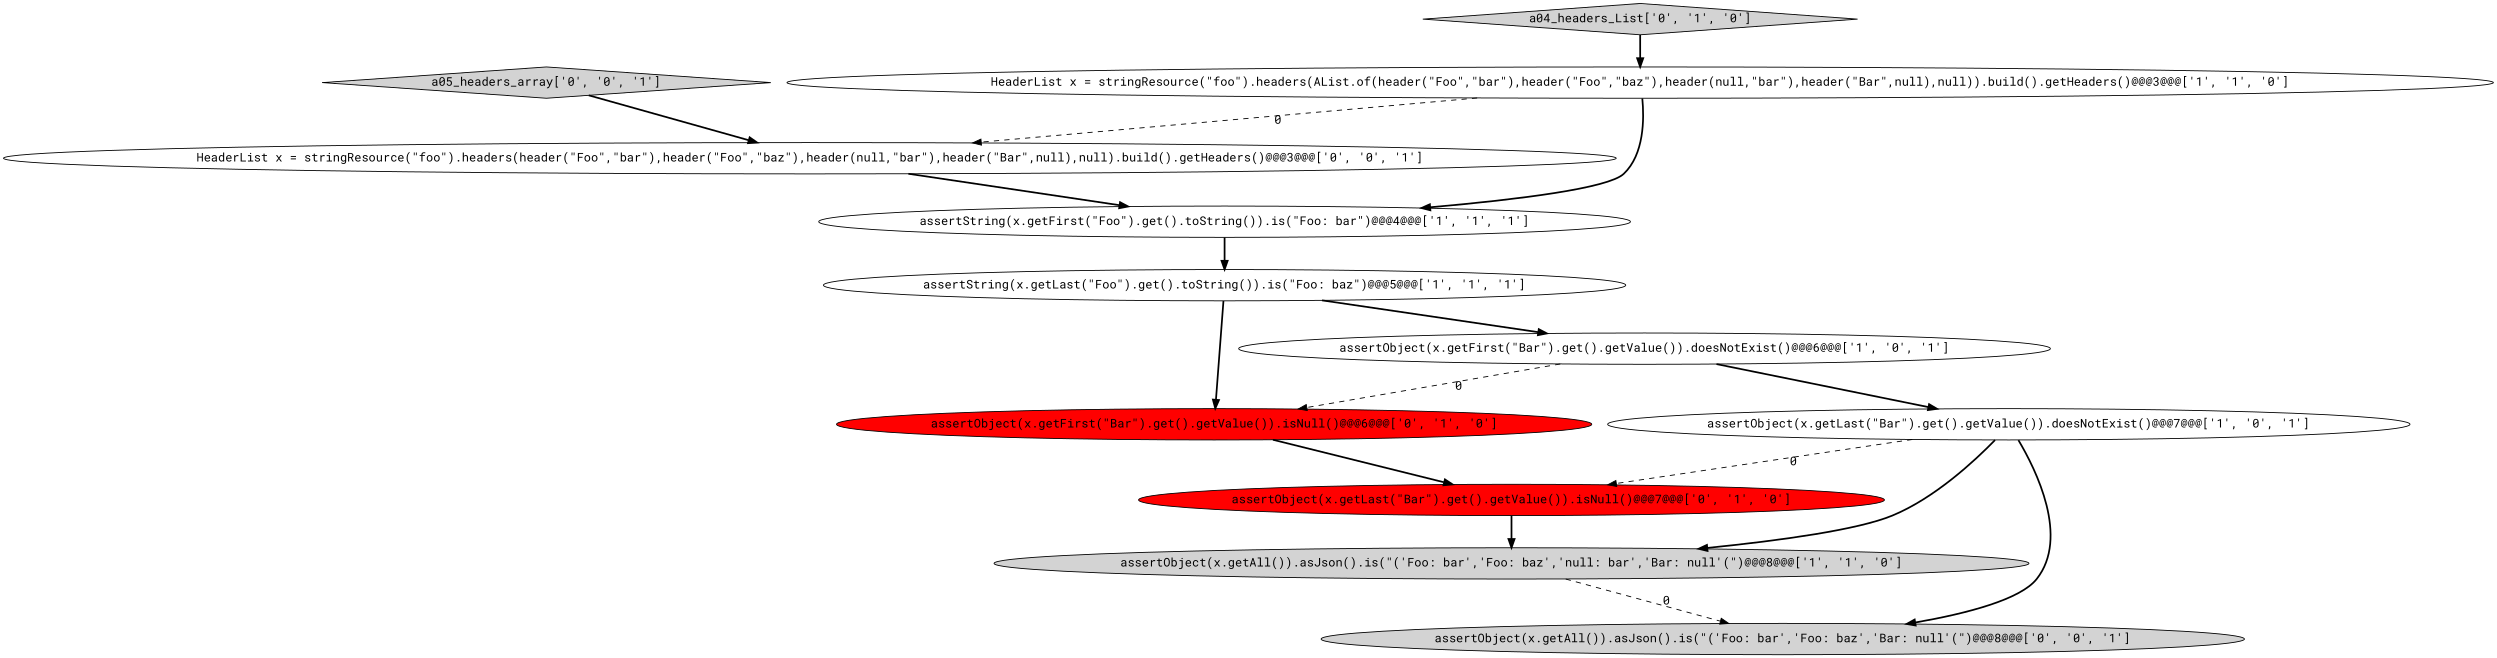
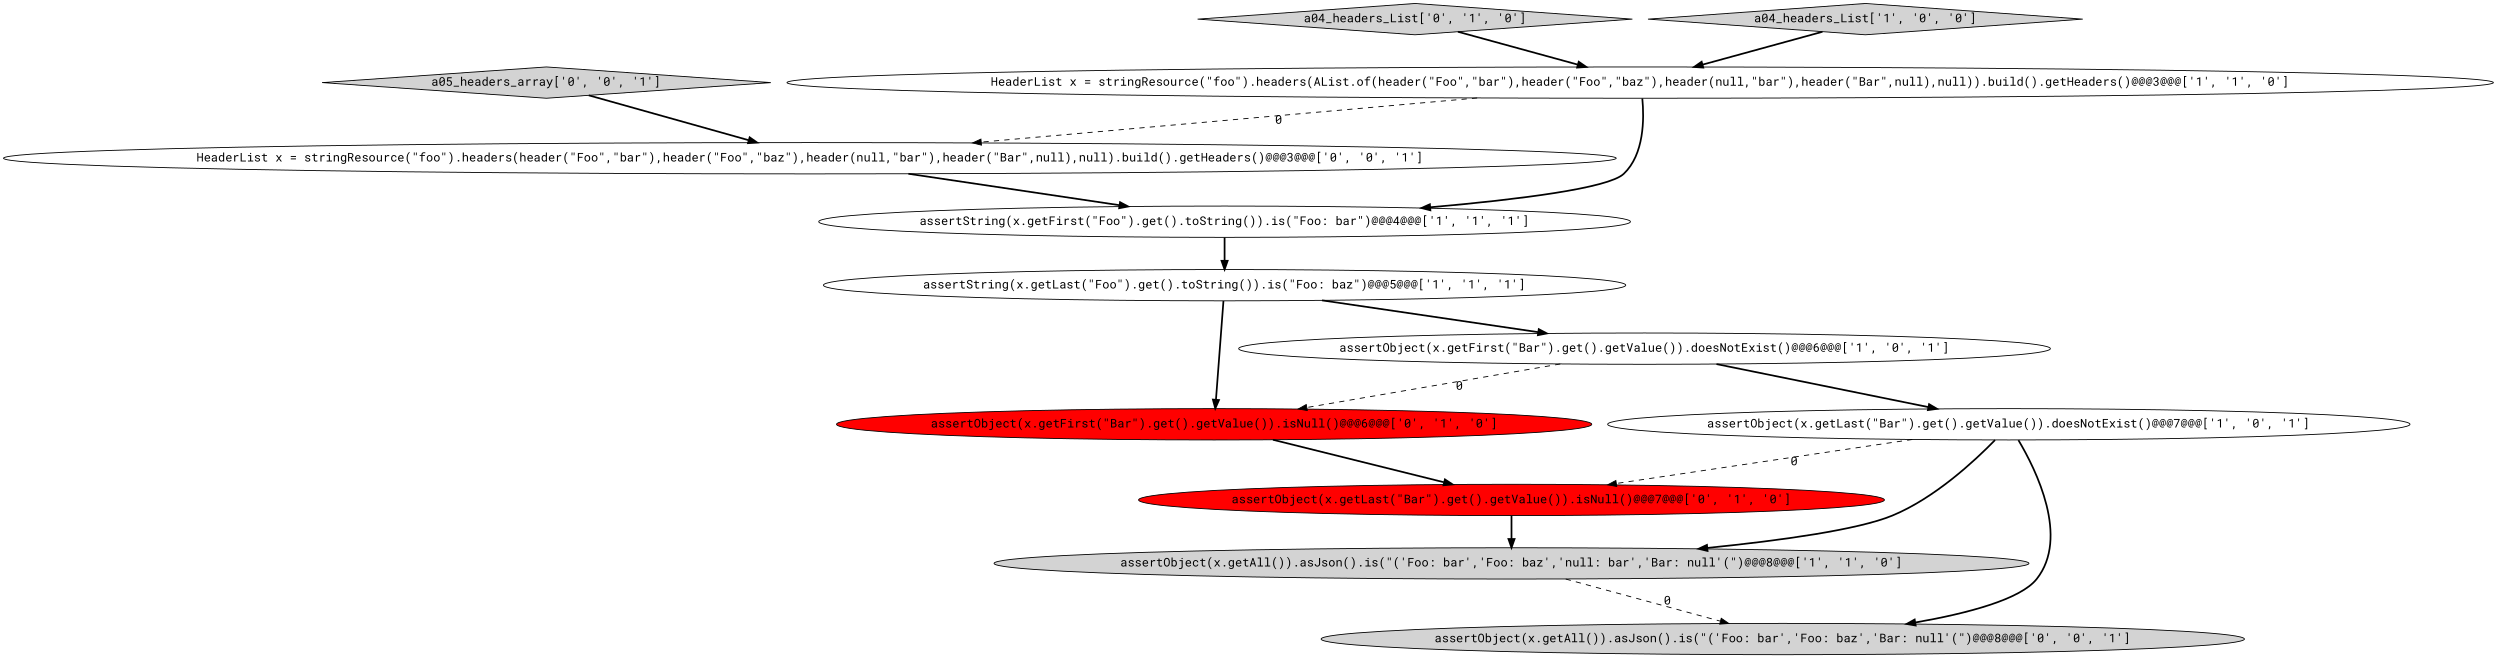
none -> (1865, 19)
